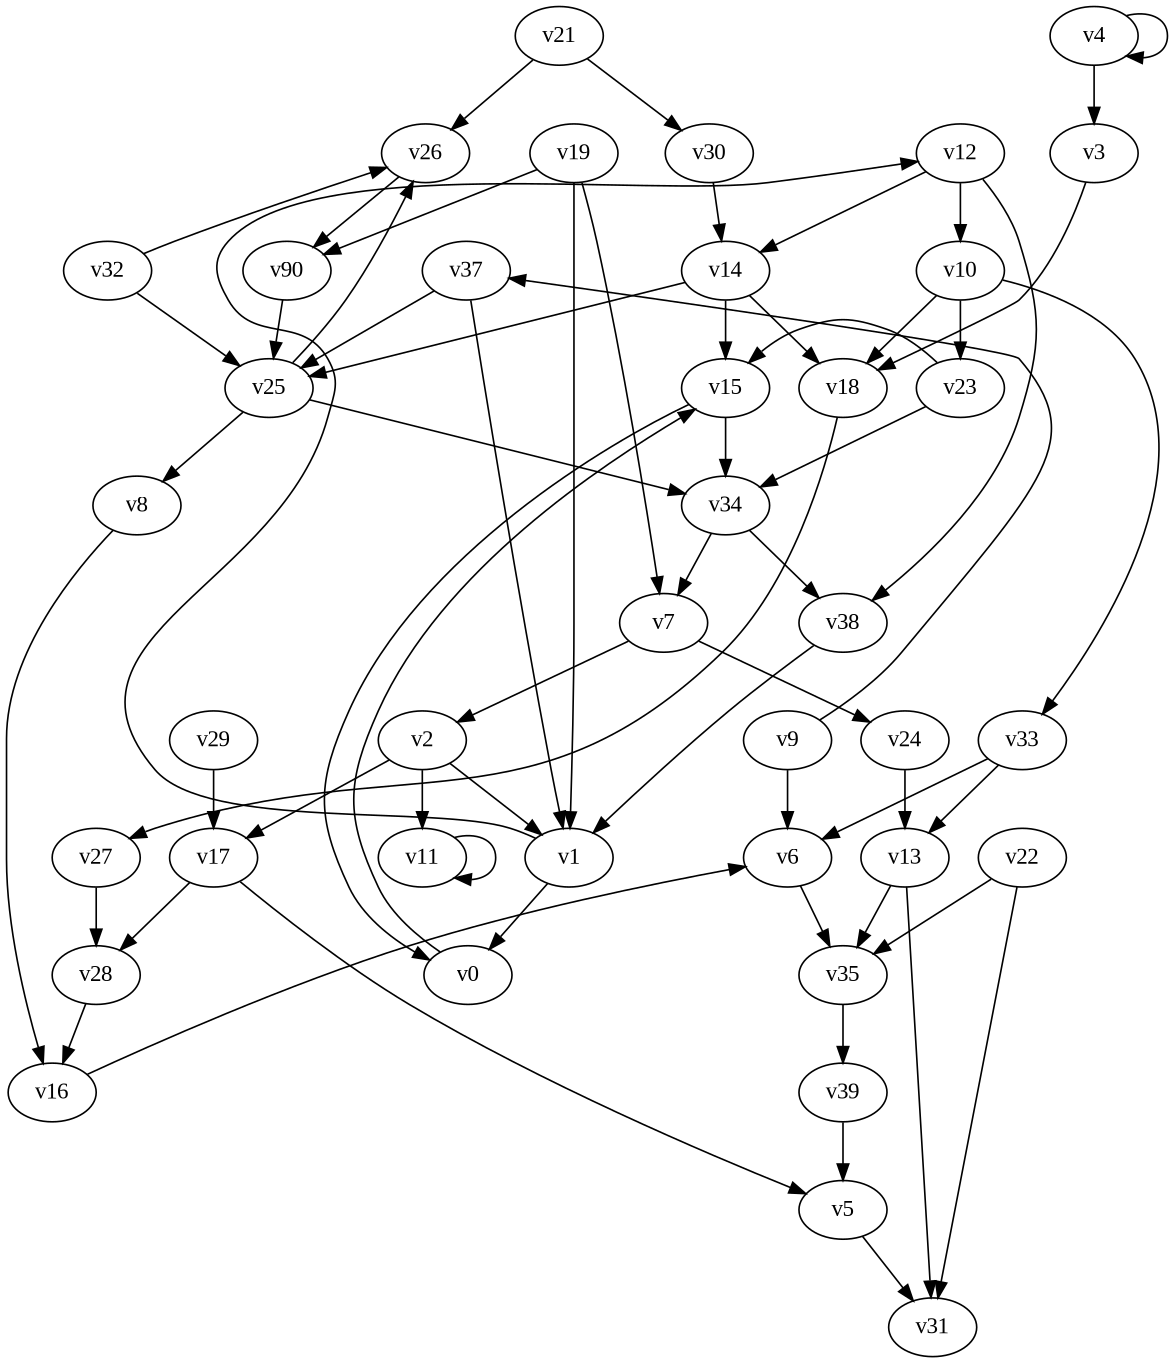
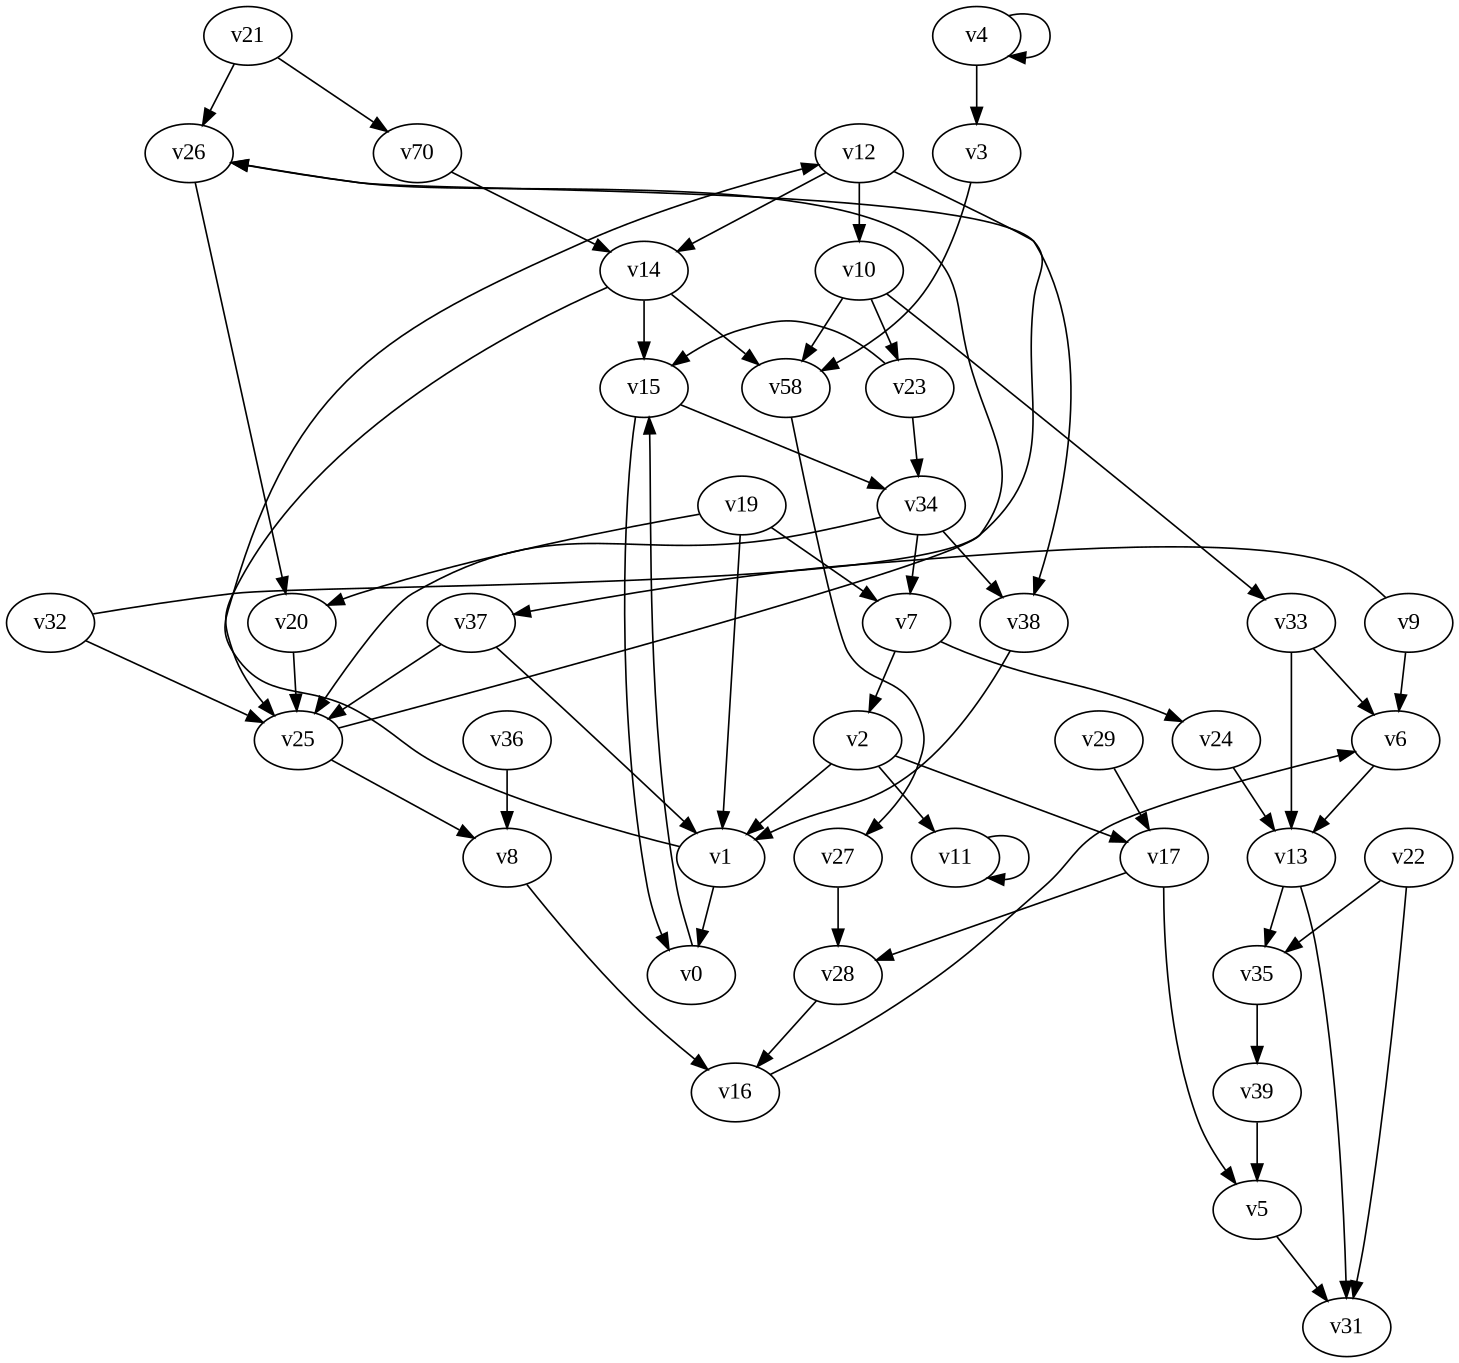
(709, 153) -> (417, 153)
(287, 271) -> (292, 623)
(843, 388) -> (786, 388)
(480, 442) -> (605, 544)
none -> (507, 740)
(811, 908) -> (1349, 793)
